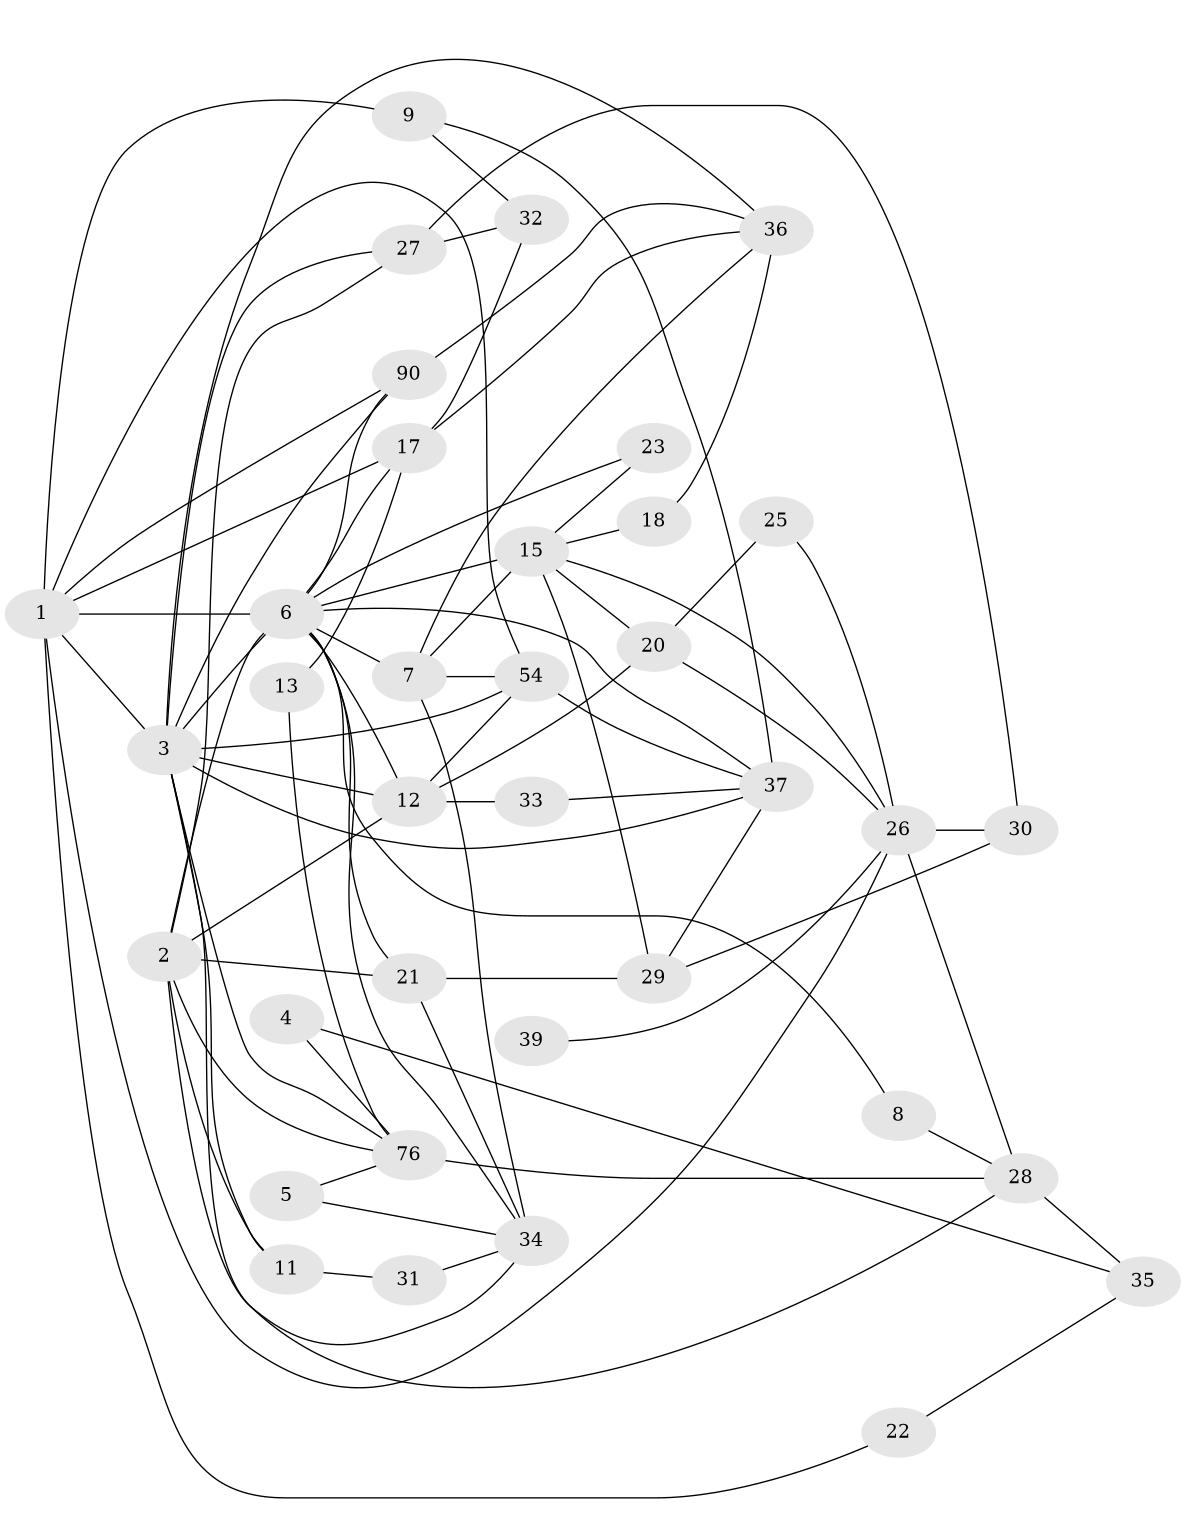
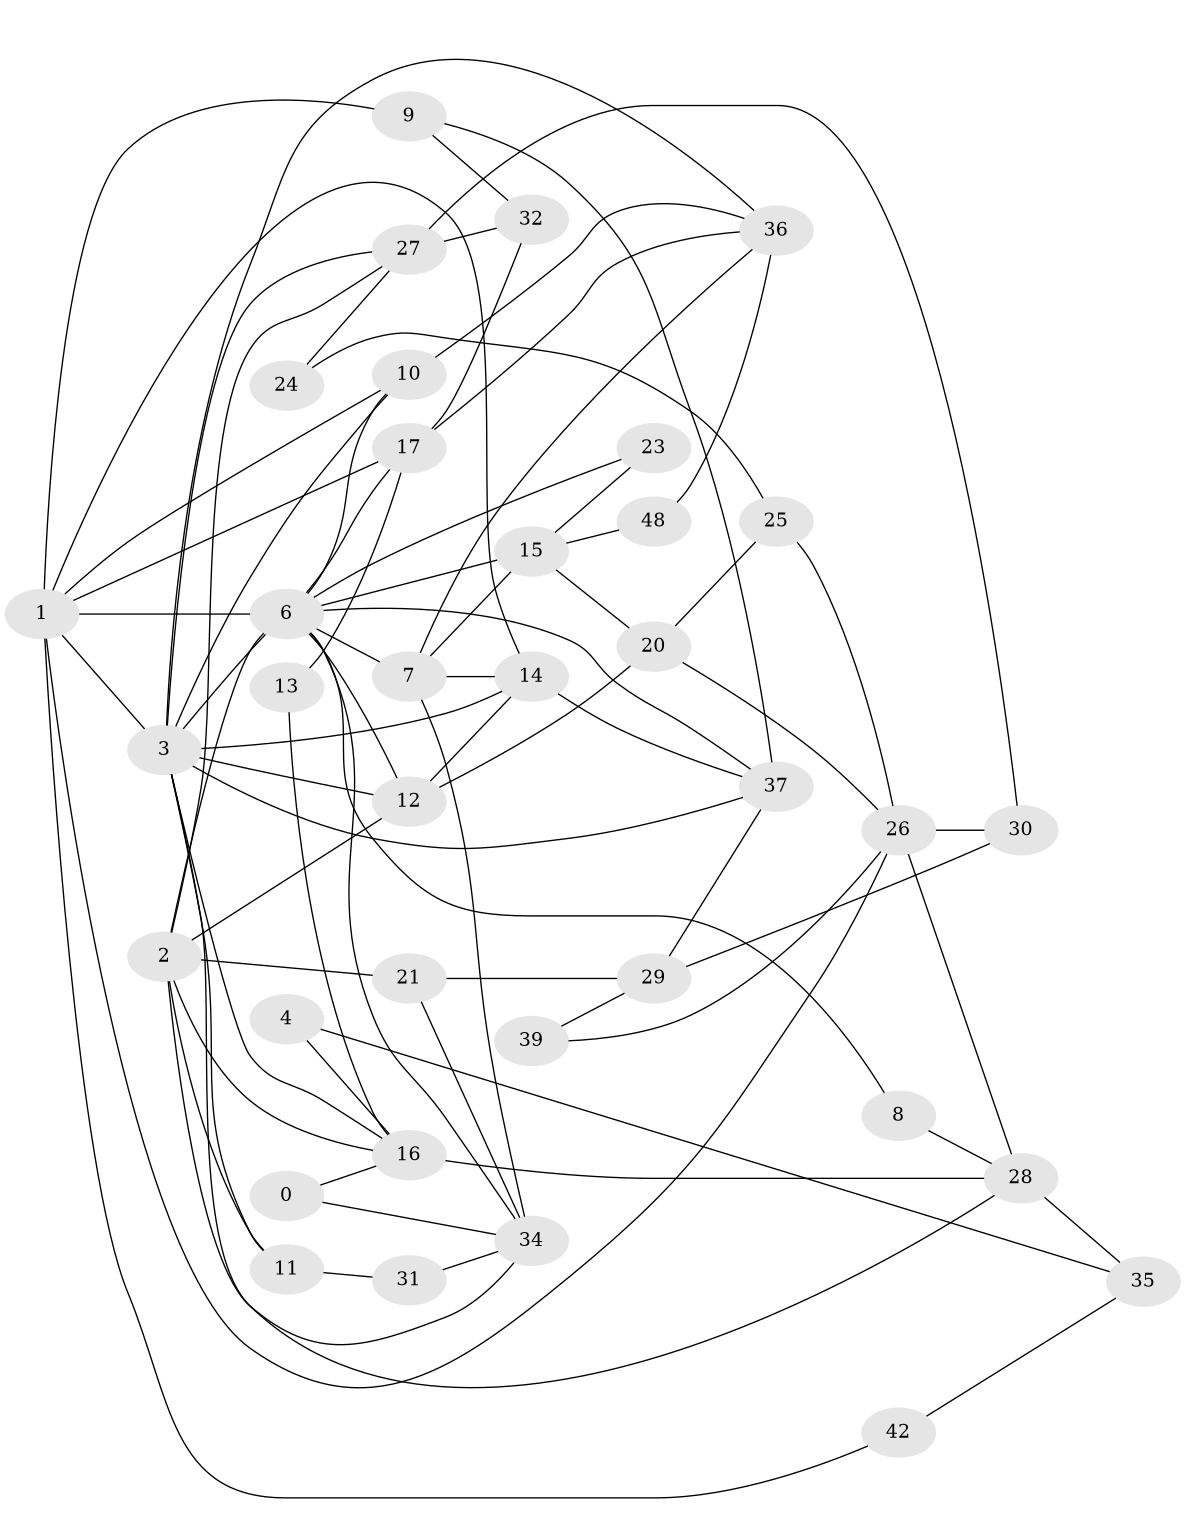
(409, 375) -> (409, 375)
none -> (287, 386)
(654, 522) -> (654, 522)
(736, 637) -> none
(532, 677) -> (532, 677)
(603, 762) -> (593, 1010)
(350, 795) -> none
(532, 802) -> none
(409, 1155) -> (409, 1155)
(287, 1196) -> (287, 1196)
(899, 1433) -> (899, 1433)
